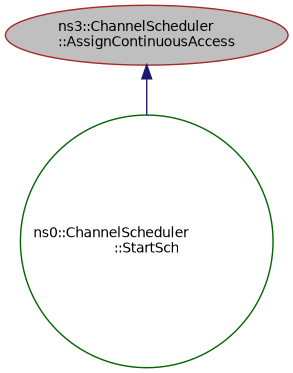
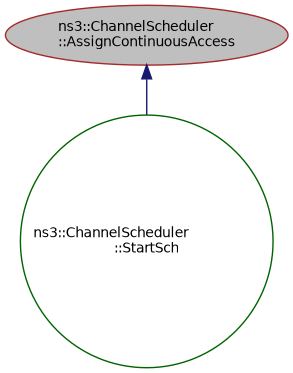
(147, 241) -> (147, 241)
